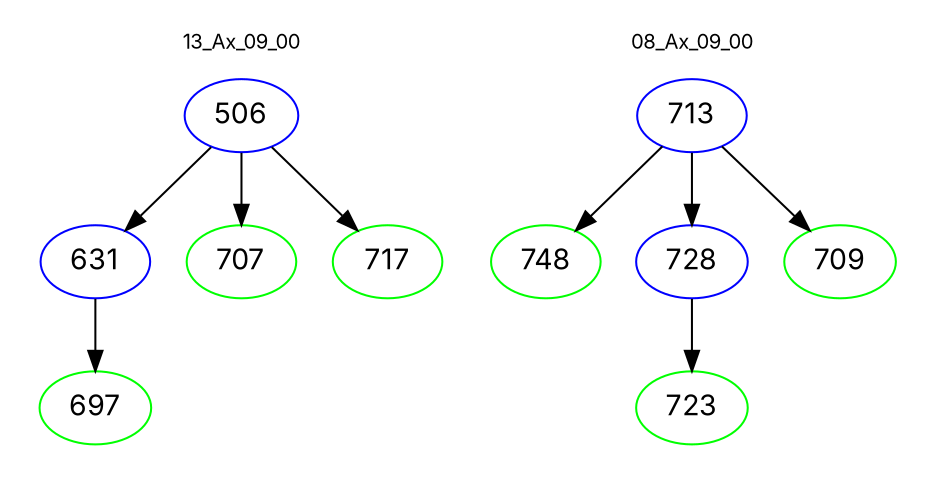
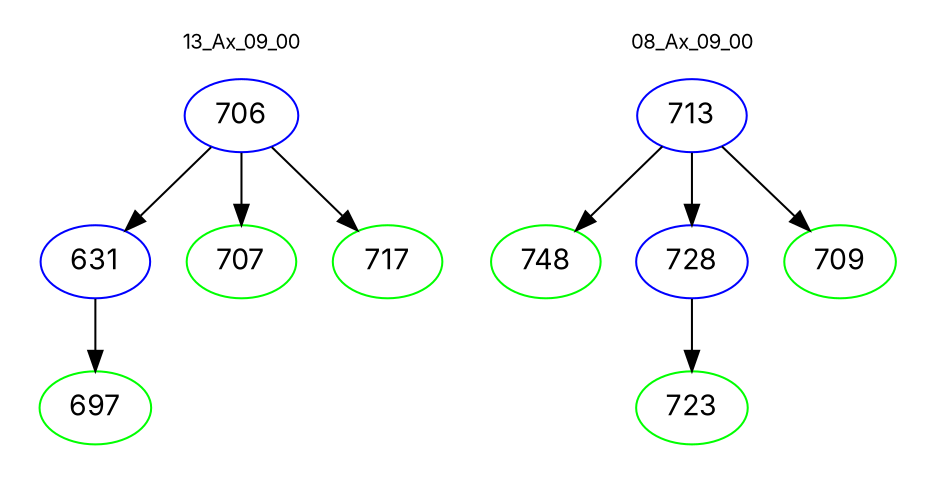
(241, 116) -> (241, 116)
